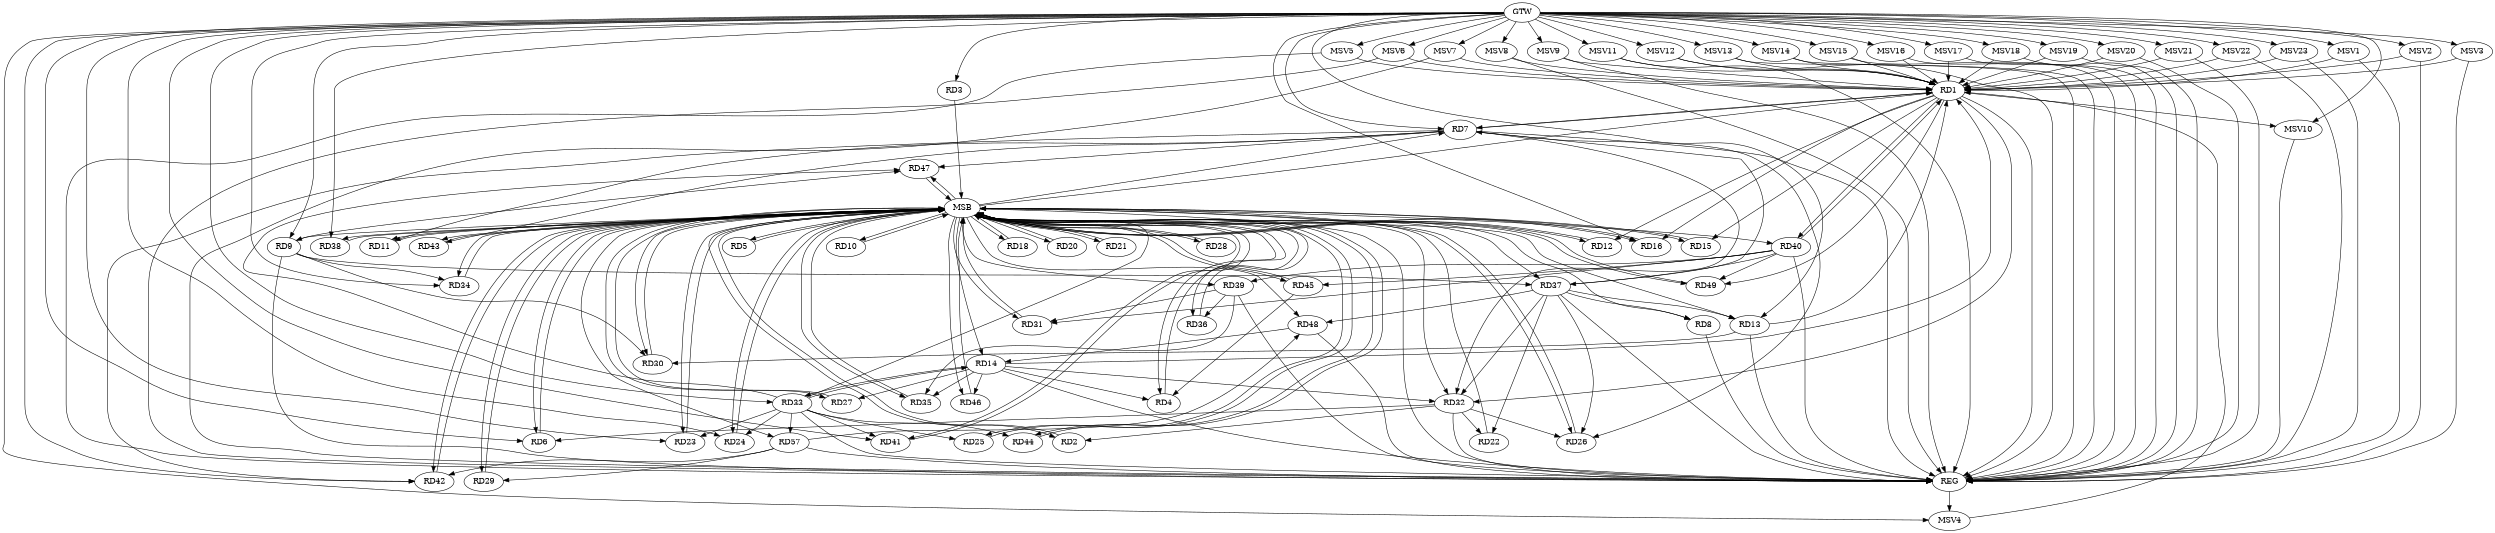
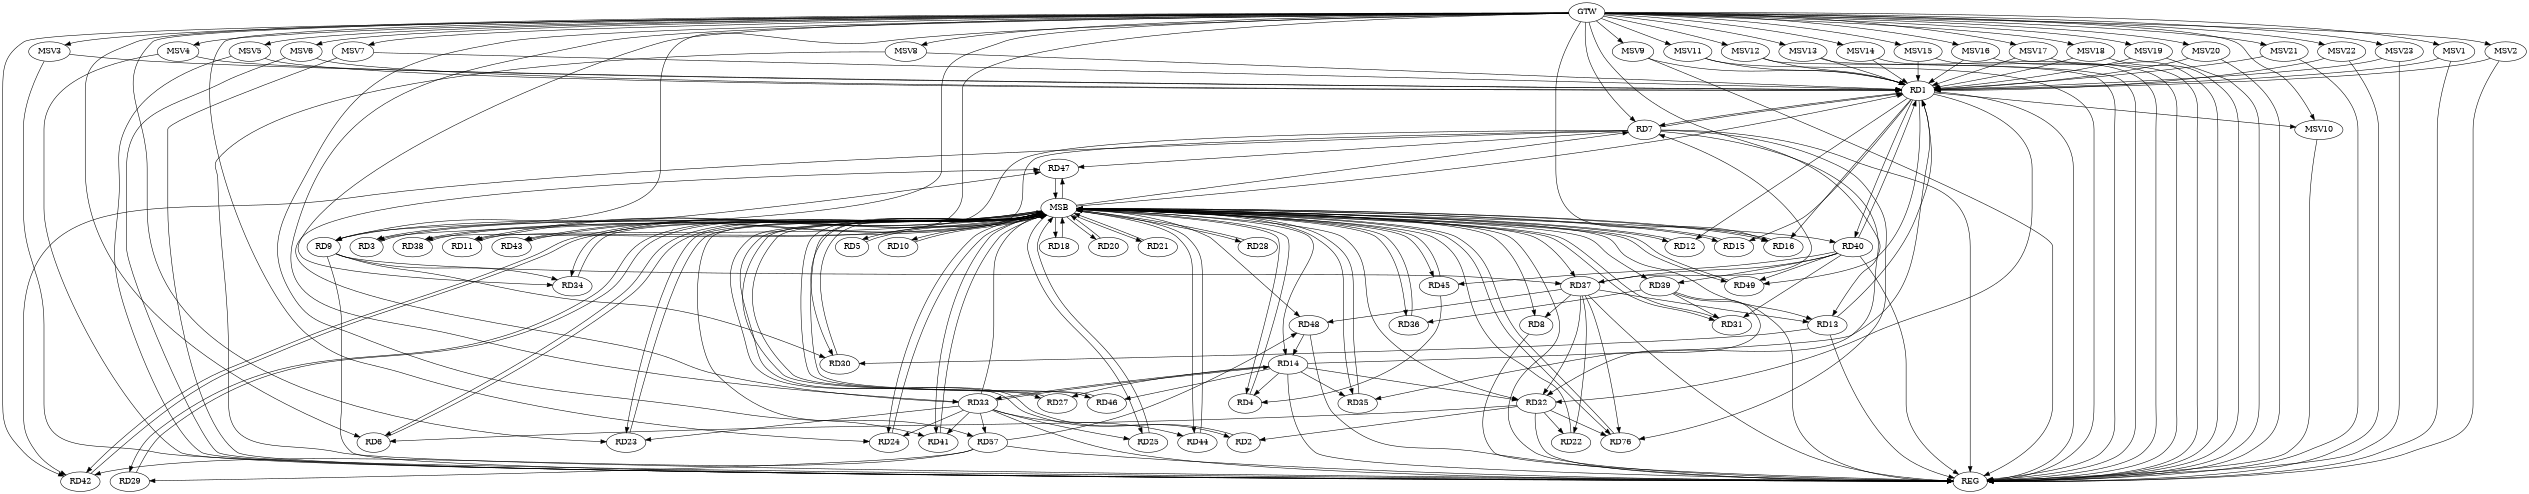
none -> (712, 221)
(1576, 443) -> (1620, 443)
(1949, 499) -> (807, 473)
